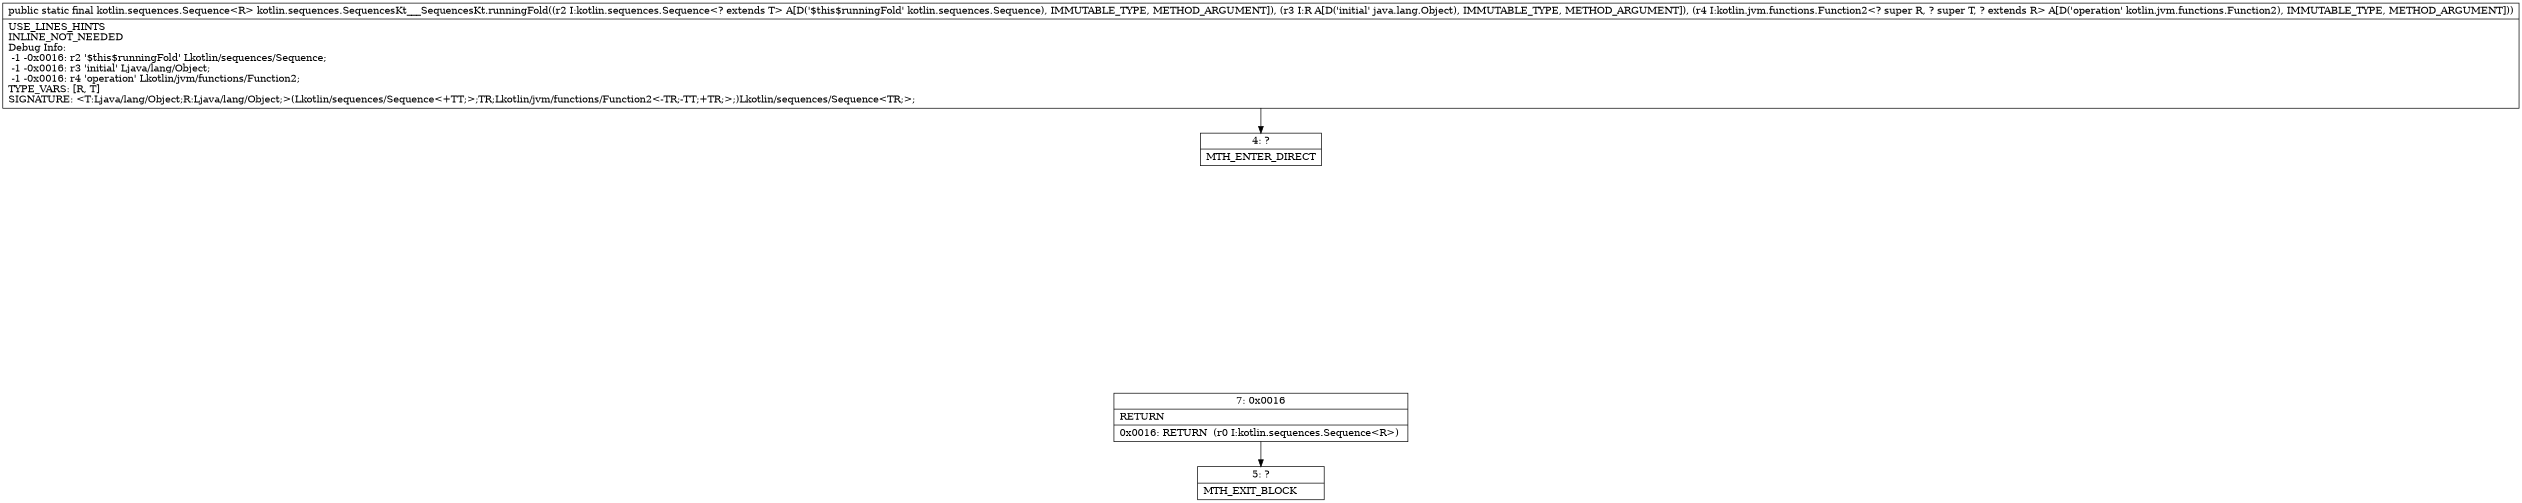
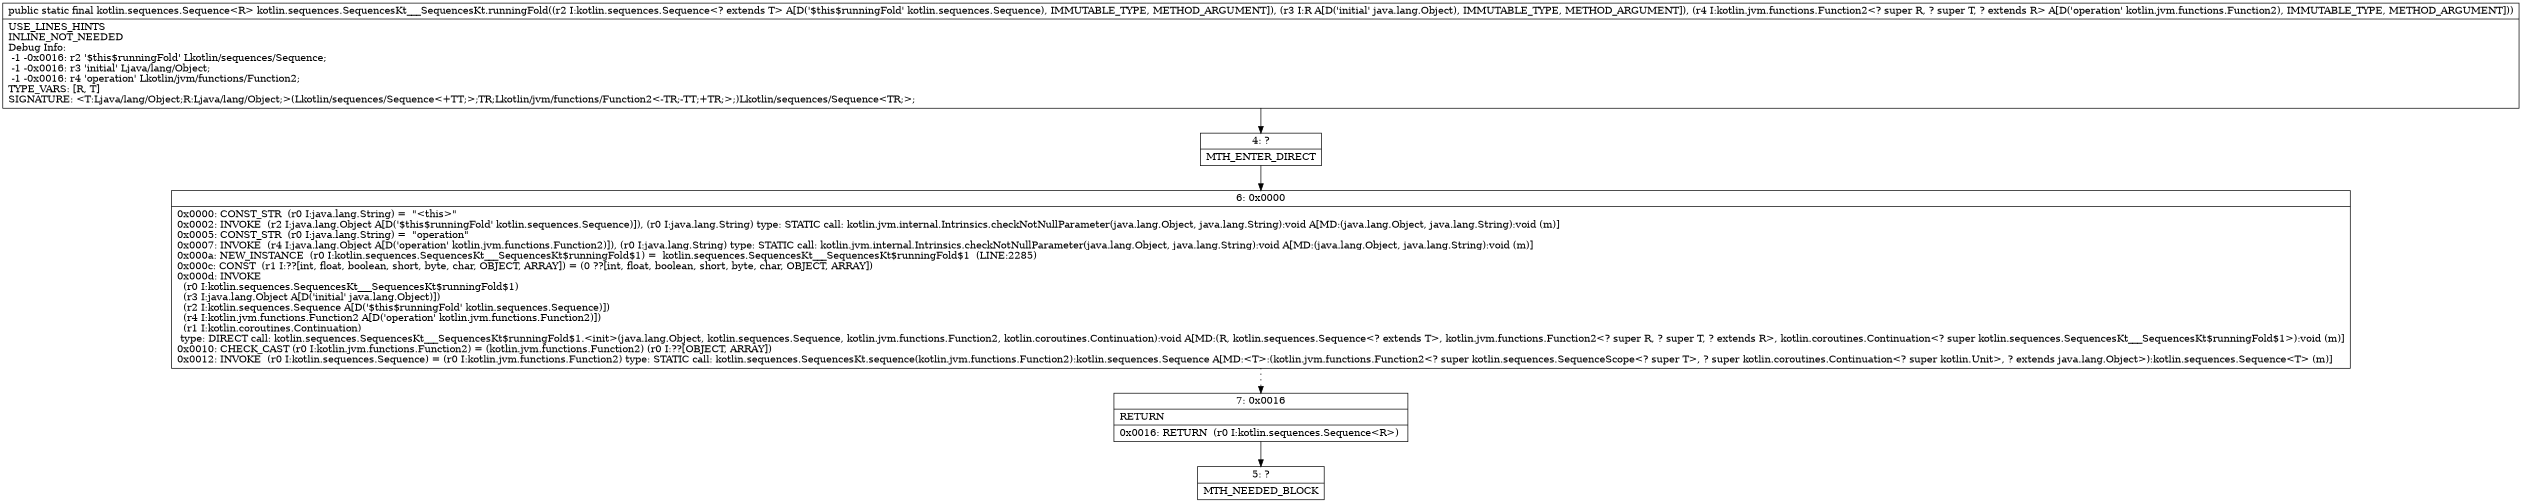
none -> (1261, 279)
(1250, 491) -> (1261, 491)
